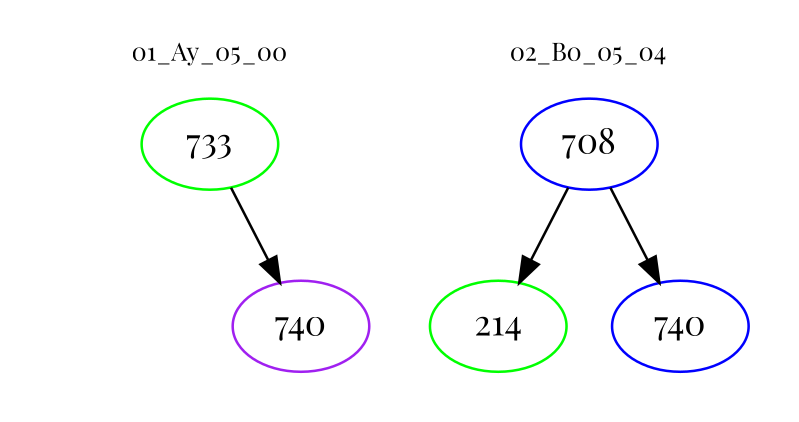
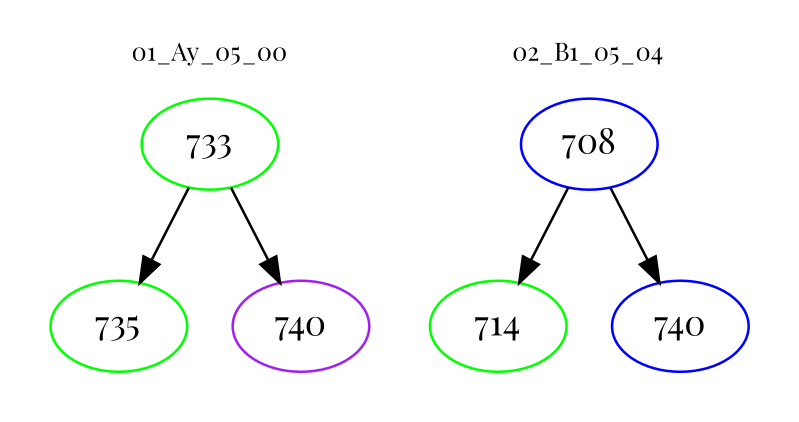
(589, 54) -> (589, 54)
none -> (119, 326)
(498, 326) -> (498, 326)
